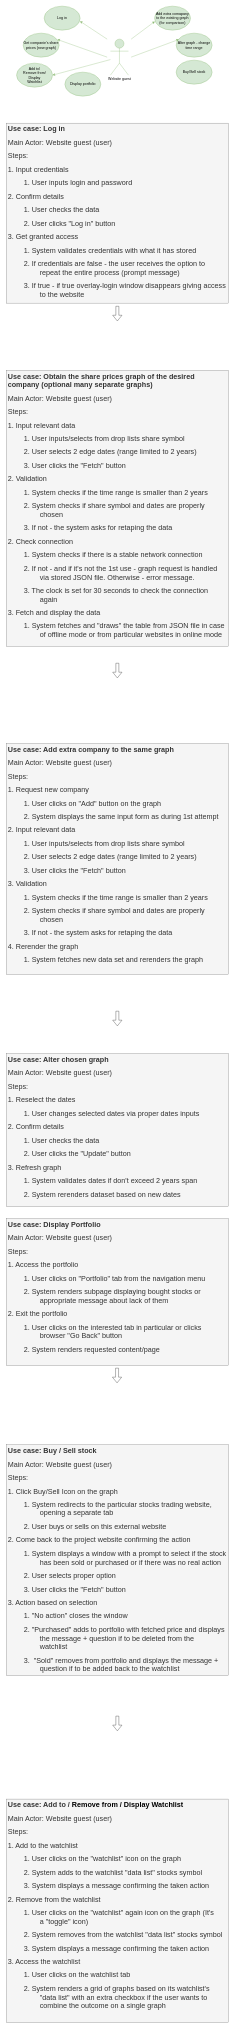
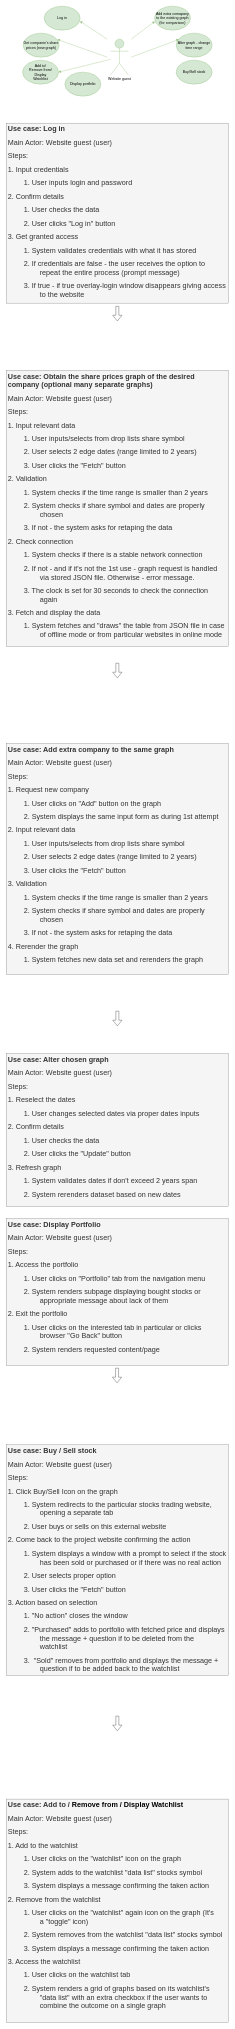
(34, 75) -> (40, 72)
